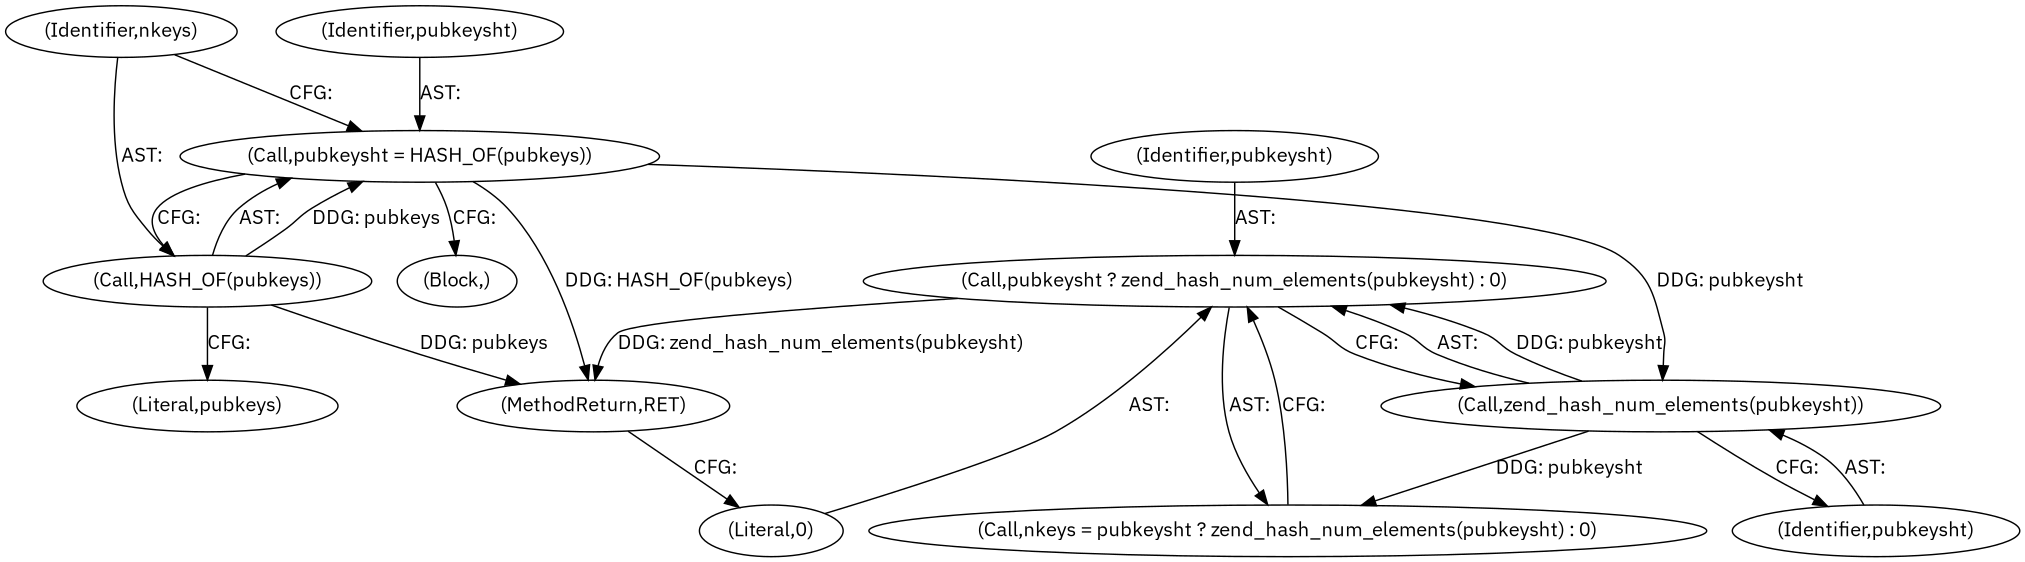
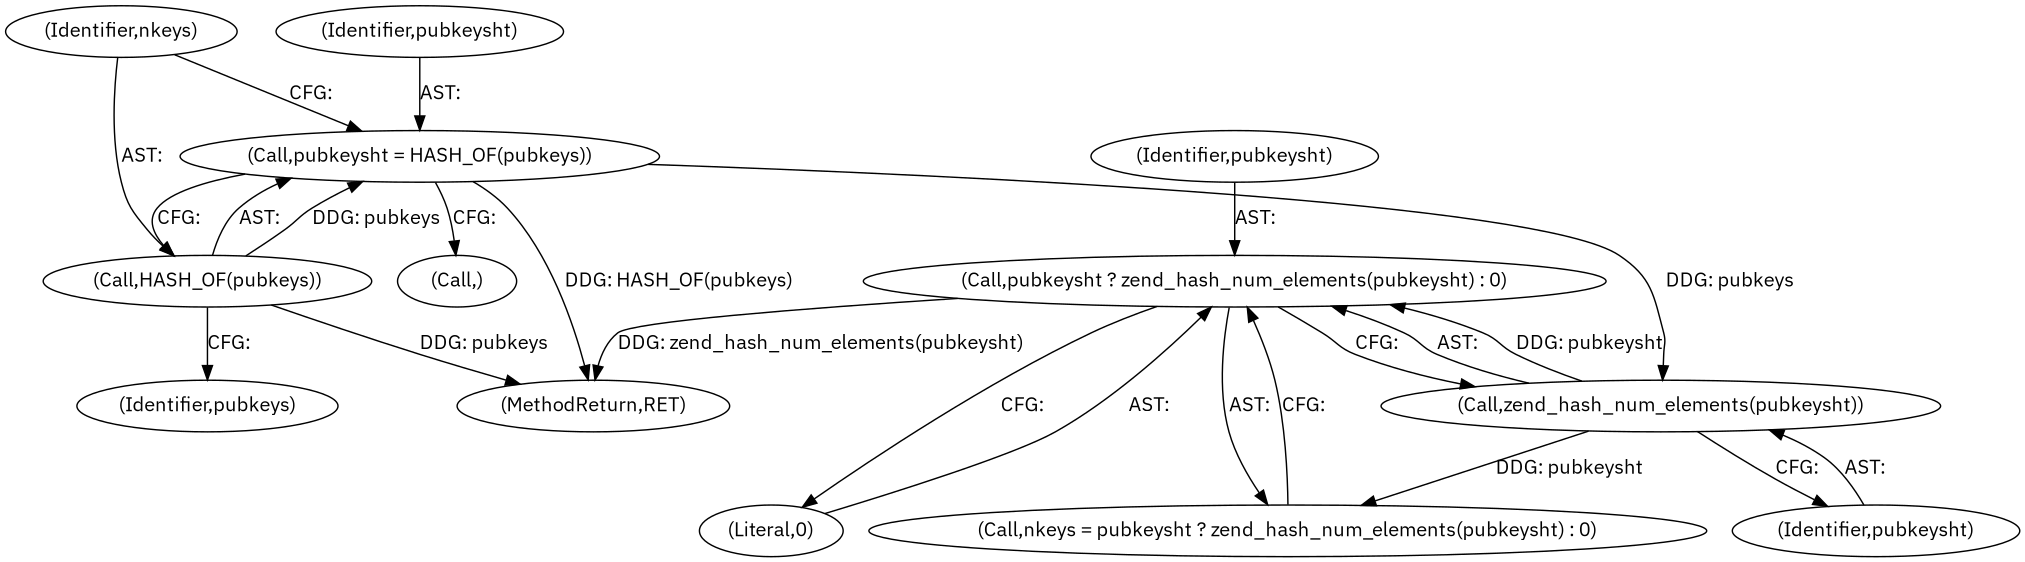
(457, 281) -> (457, 281)
(1730, 281) -> (1730, 281)
(207, 406) -> (207, 406)
(678, 465) -> (980, 393)
